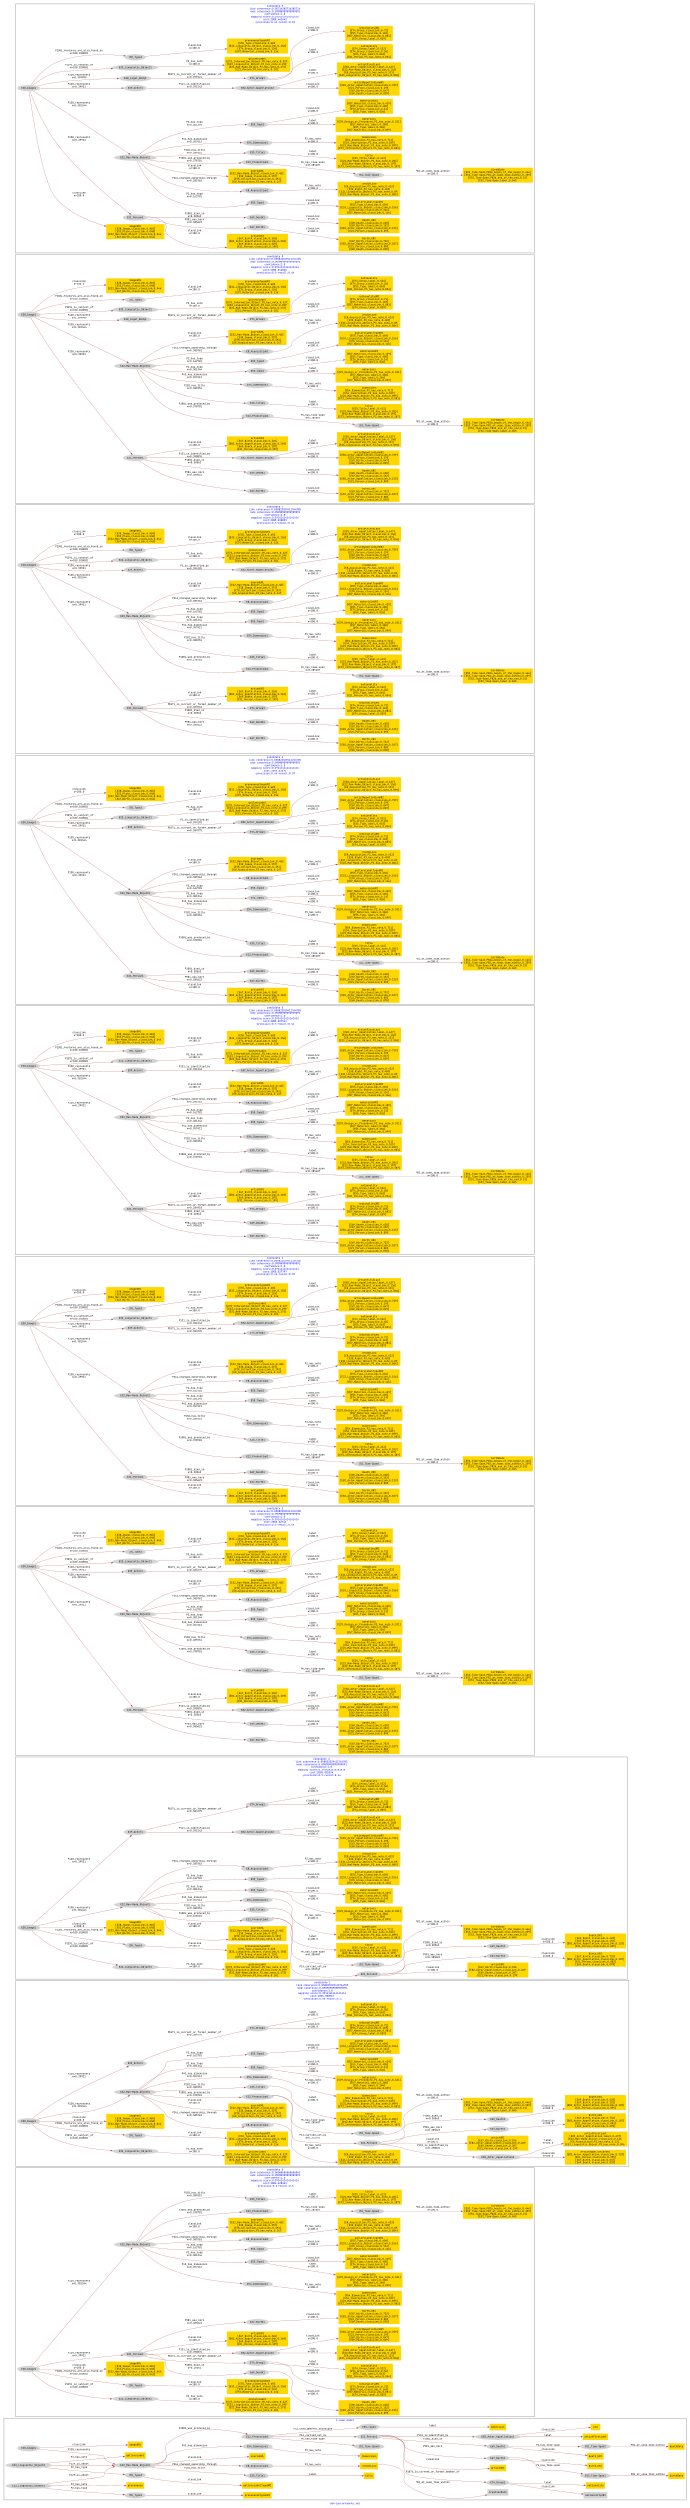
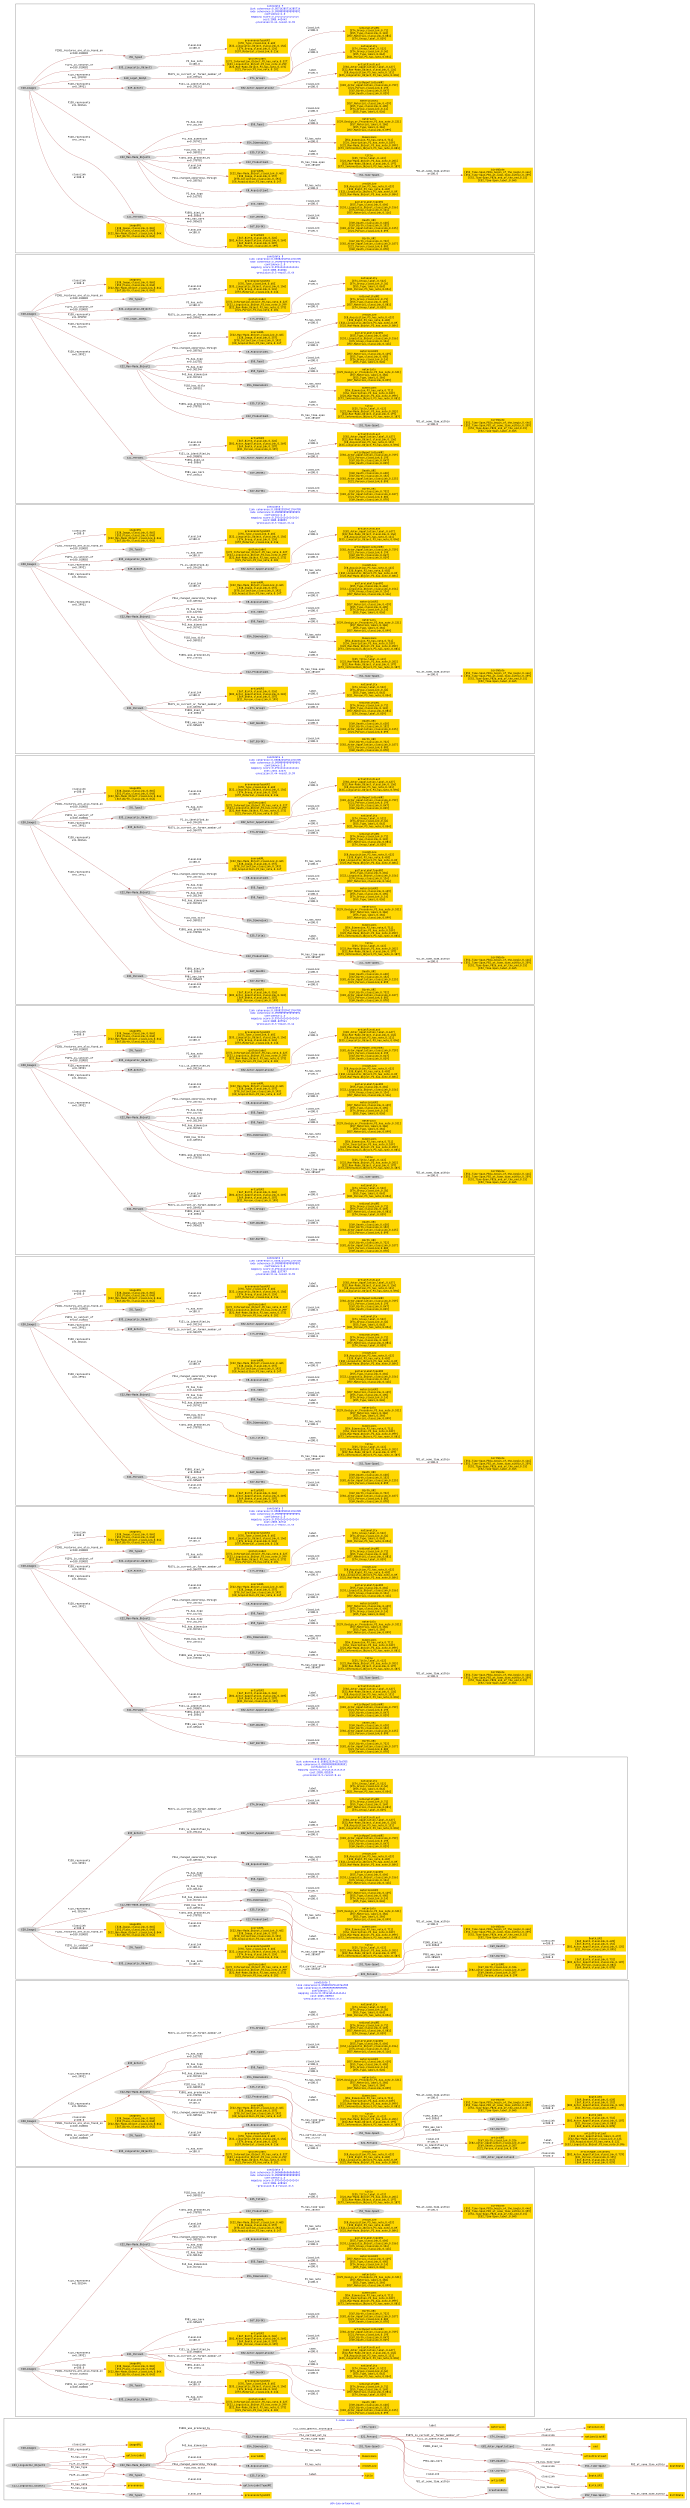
(257, 2486) -> (257, 2486)
(425, 2494) -> (418, 2491)
(595, 2495) -> (595, 2437)
